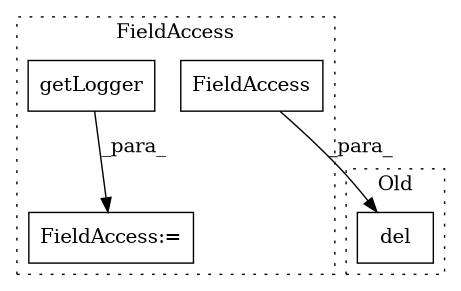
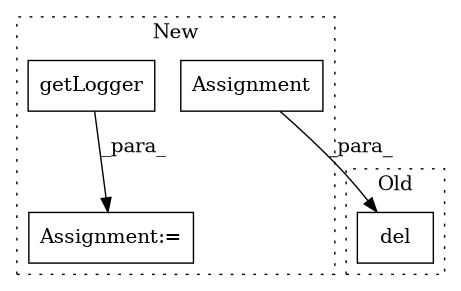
(176, 33) -> (176, 33)
(252, 86) -> (252, 86)
(111, 238) -> (111, 238)
